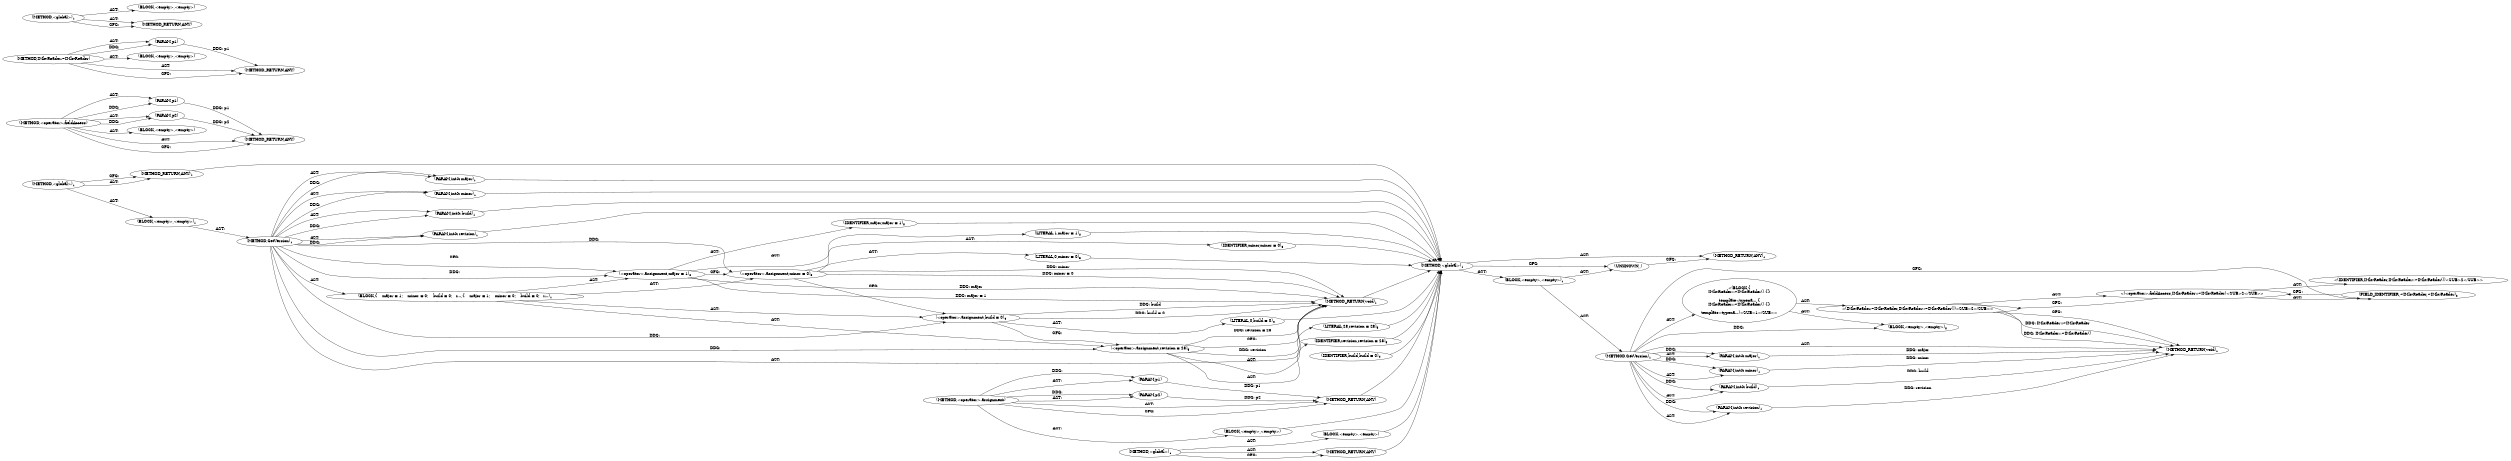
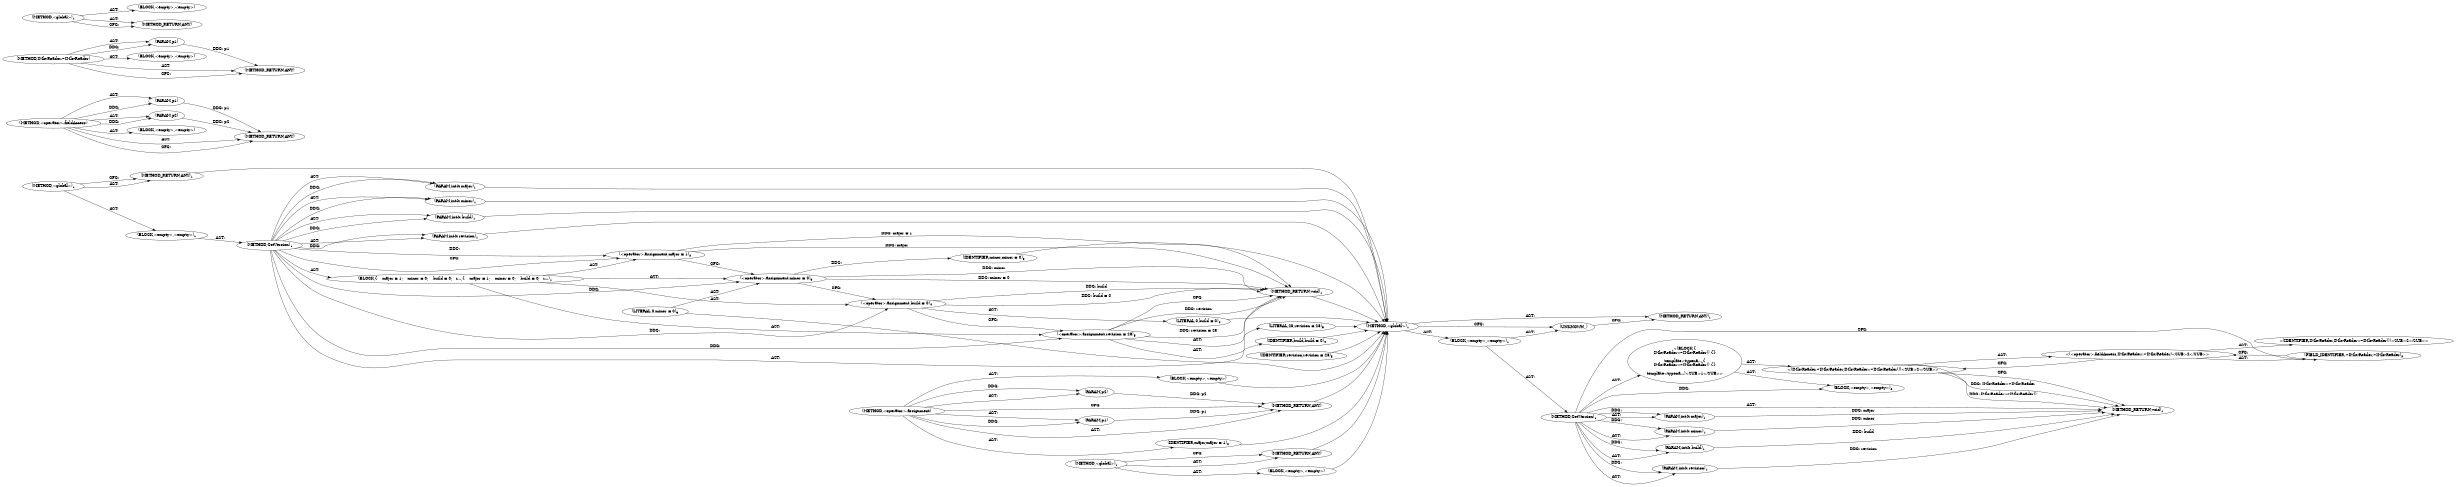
(1058, 234) -> none
(971, 239) -> (837, 263)
(758, 245) -> (1033, 454)
(915, 254) -> (714, 296)
(1246, 383) -> (1184, 357)
